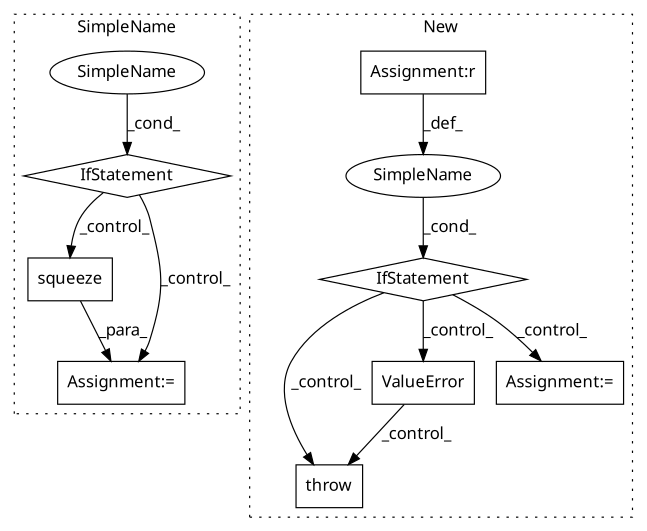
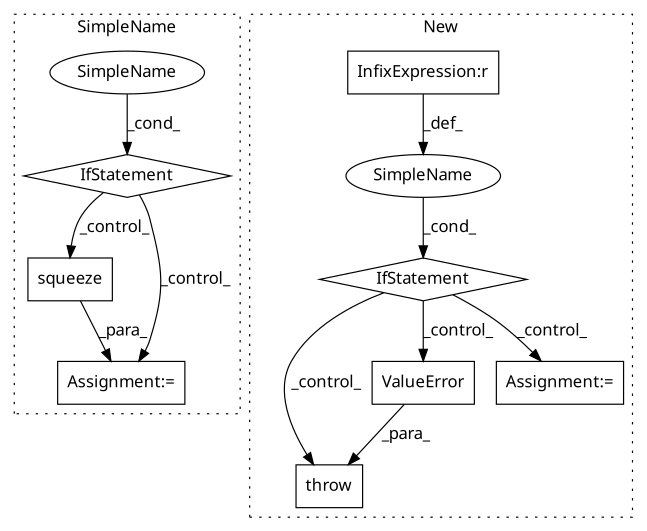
(423, 73) -> (423, 73)
(417, 435) -> (406, 435)
